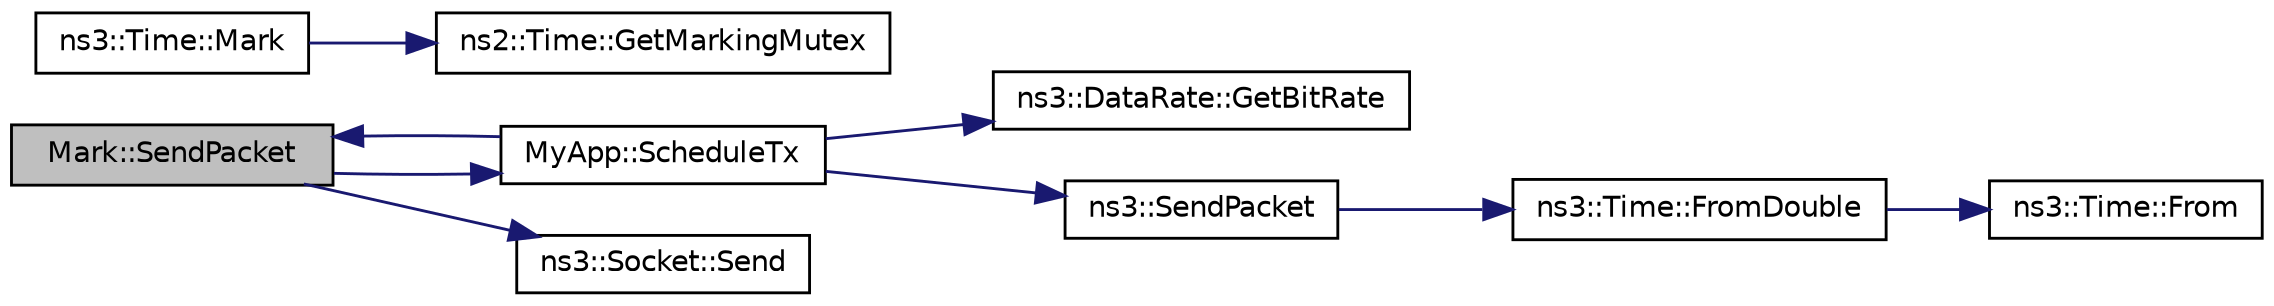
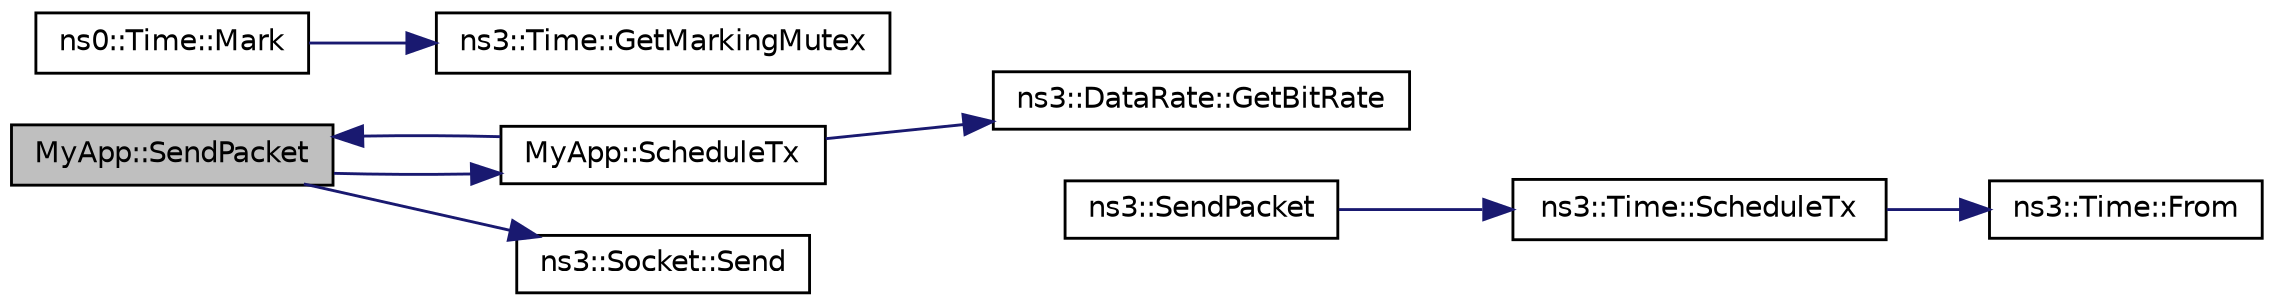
(172, 43) -> (172, 43)
(663, 43) -> (663, 43)
(172, 155) -> (172, 155)
(931, 182) -> none
(1700, 210) -> (1700, 210)
